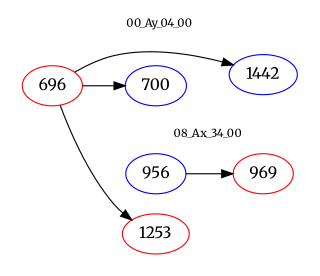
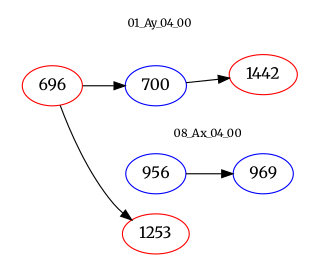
(160, 24) -> (160, 24)
(147, 52) -> (202, 81)
(263, 75) -> (263, 75)
(208, 134) -> (208, 134)
(263, 174) -> (263, 174)
